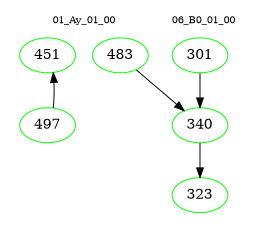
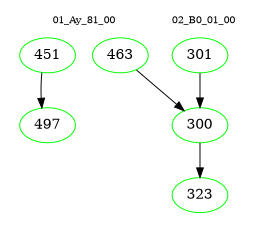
(84, 21) -> (84, 21)
(204, 21) -> (204, 21)
(120, 55) -> (120, 55)
(54, 95) -> (41, 85)
(200, 125) -> (200, 125)
